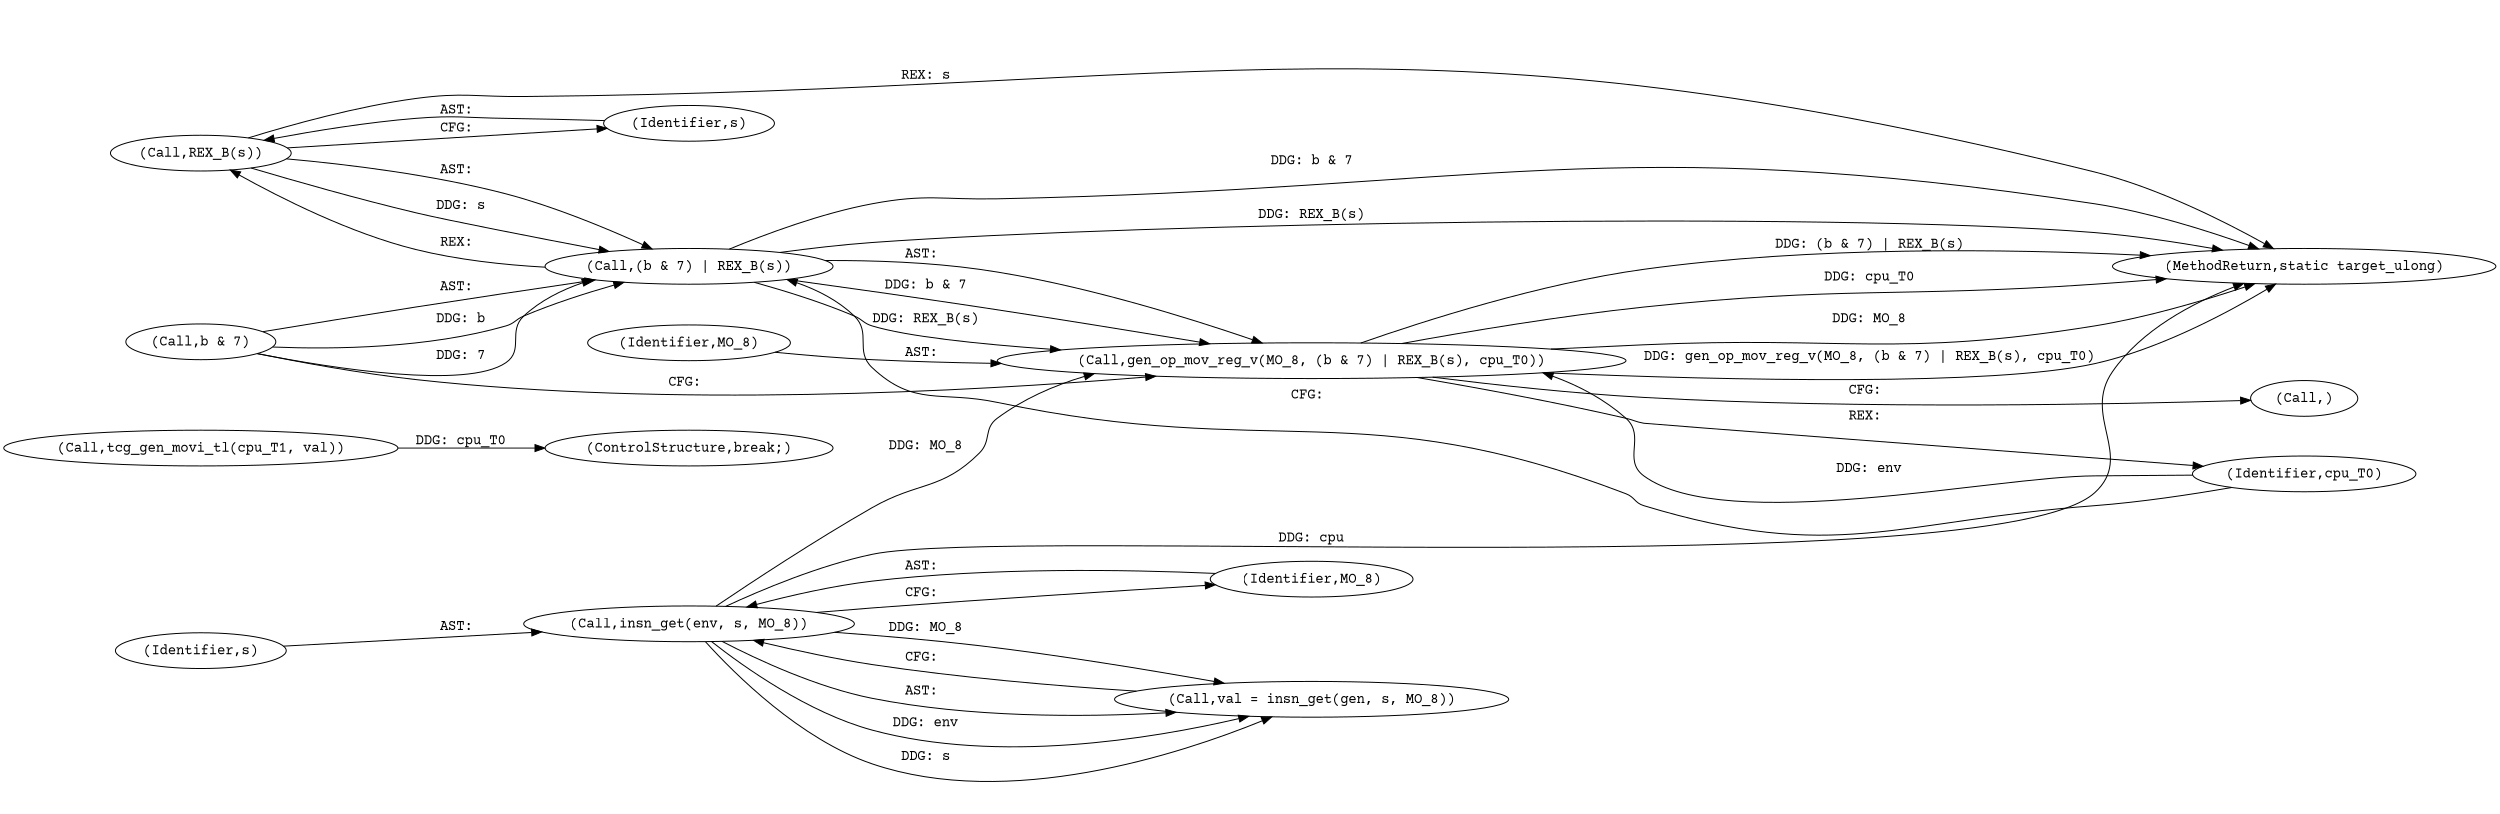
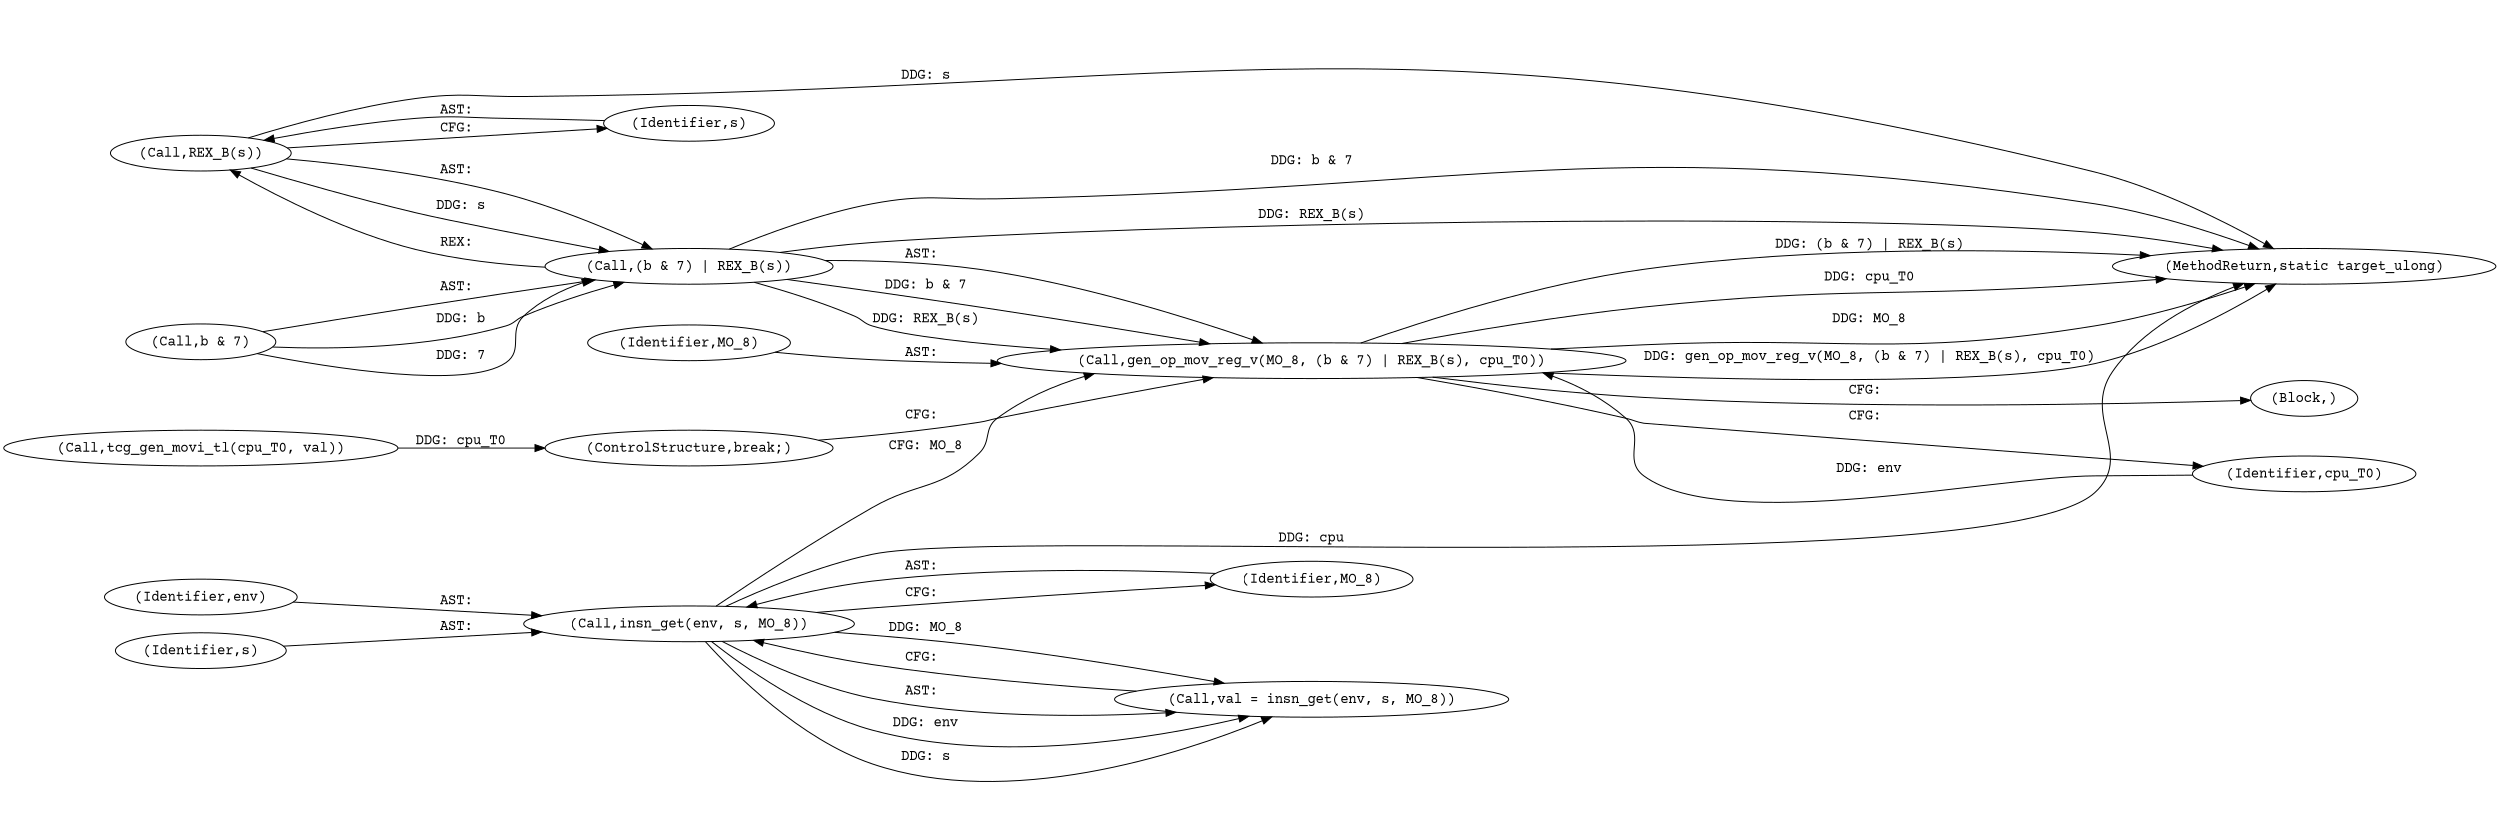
(926, 75) -> (926, 75)
(700, 395) -> (1021, 413)
(2304, 398) -> (2304, 398)
(1869, 416) -> (1869, 416)
(926, 446) -> (926, 446)
(201, 448) -> (201, 448)
(1492, 454) -> none
none -> (201, 597)
(1312, 699) -> (1312, 699)
